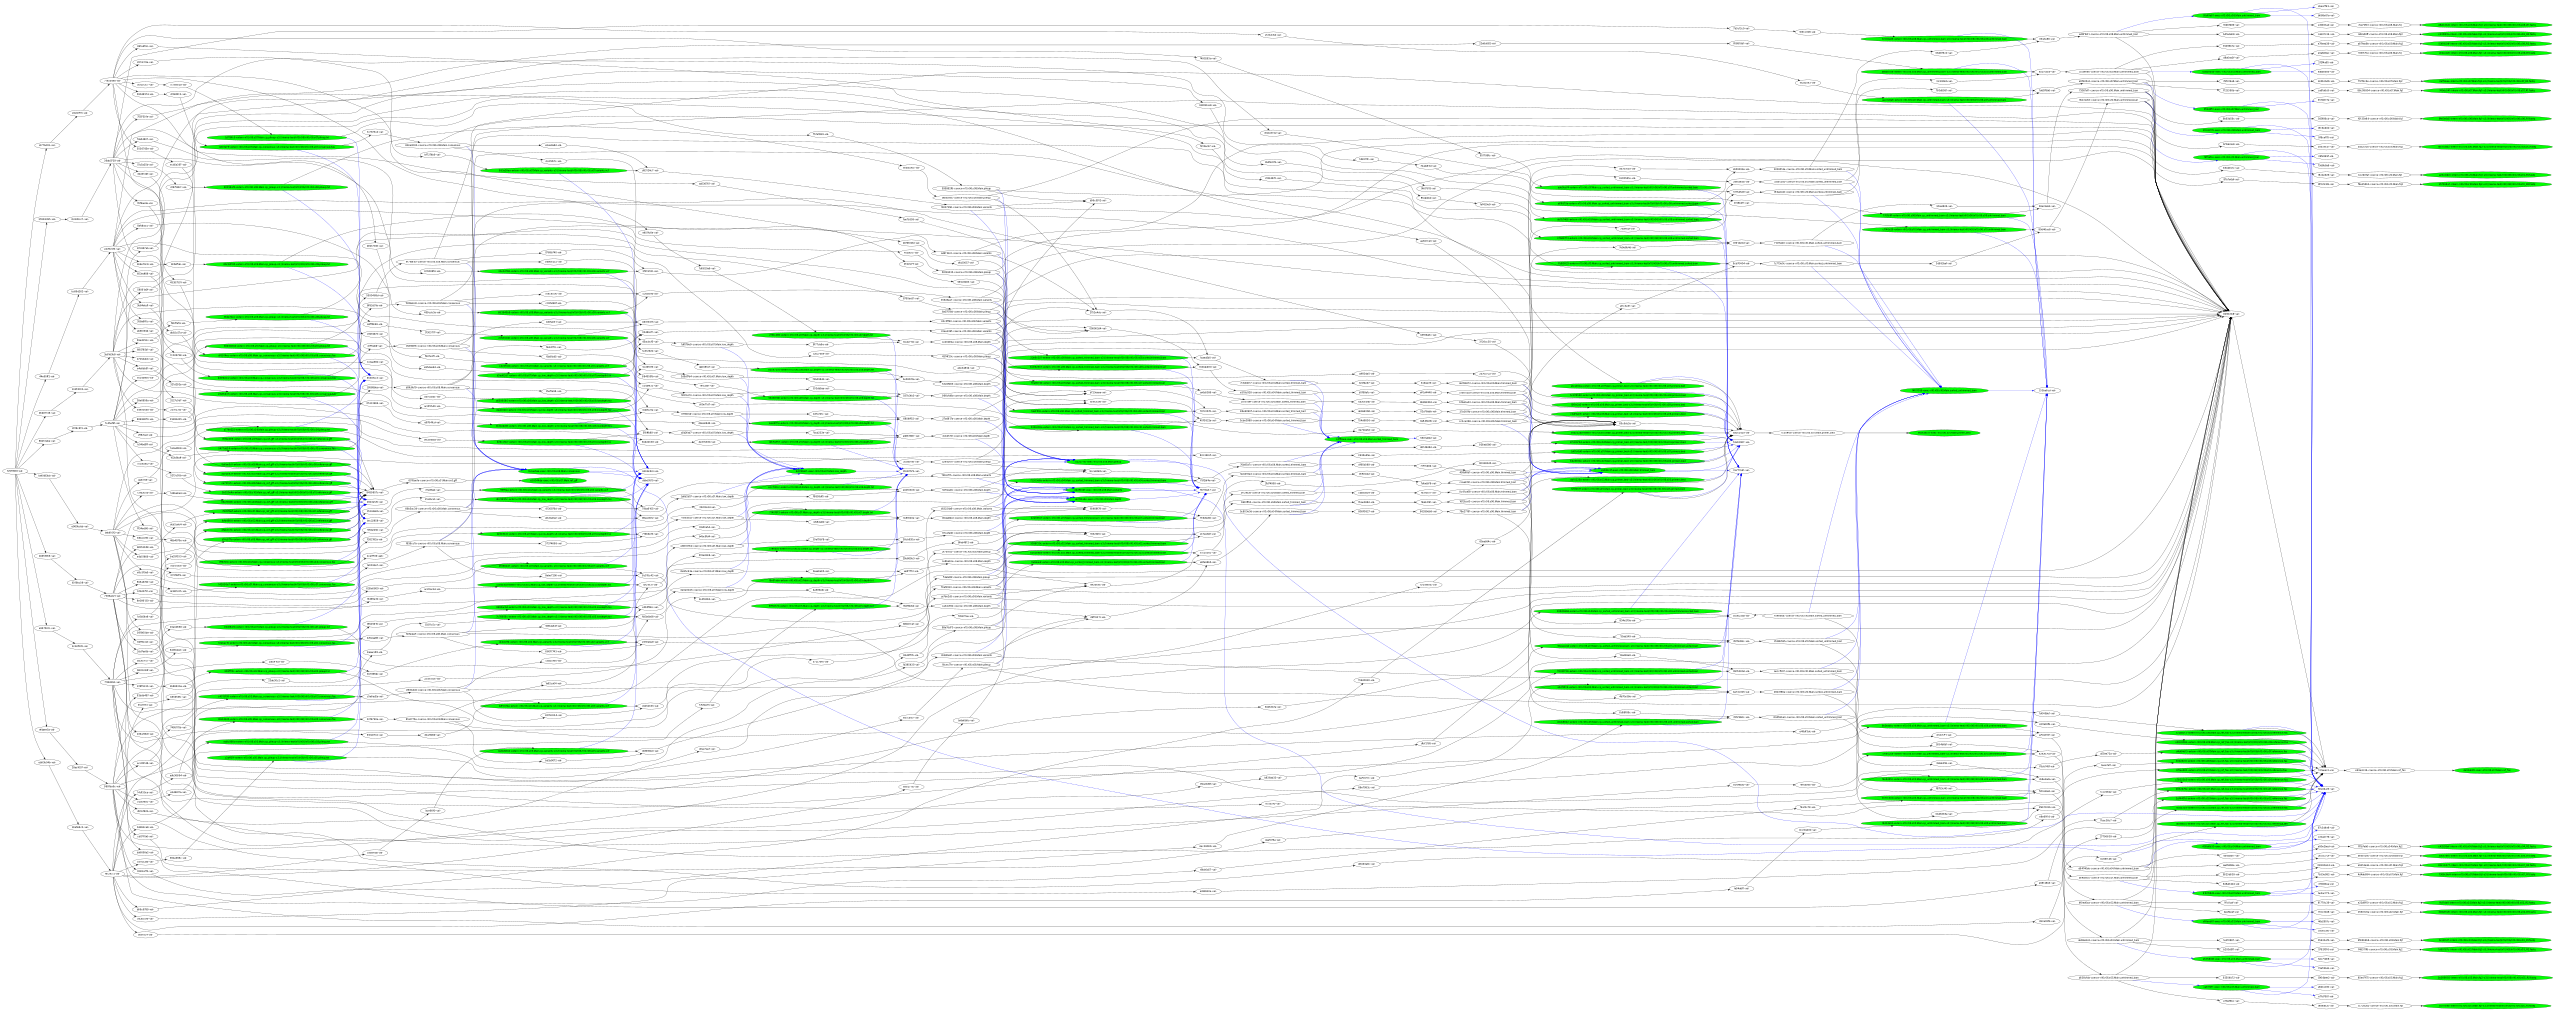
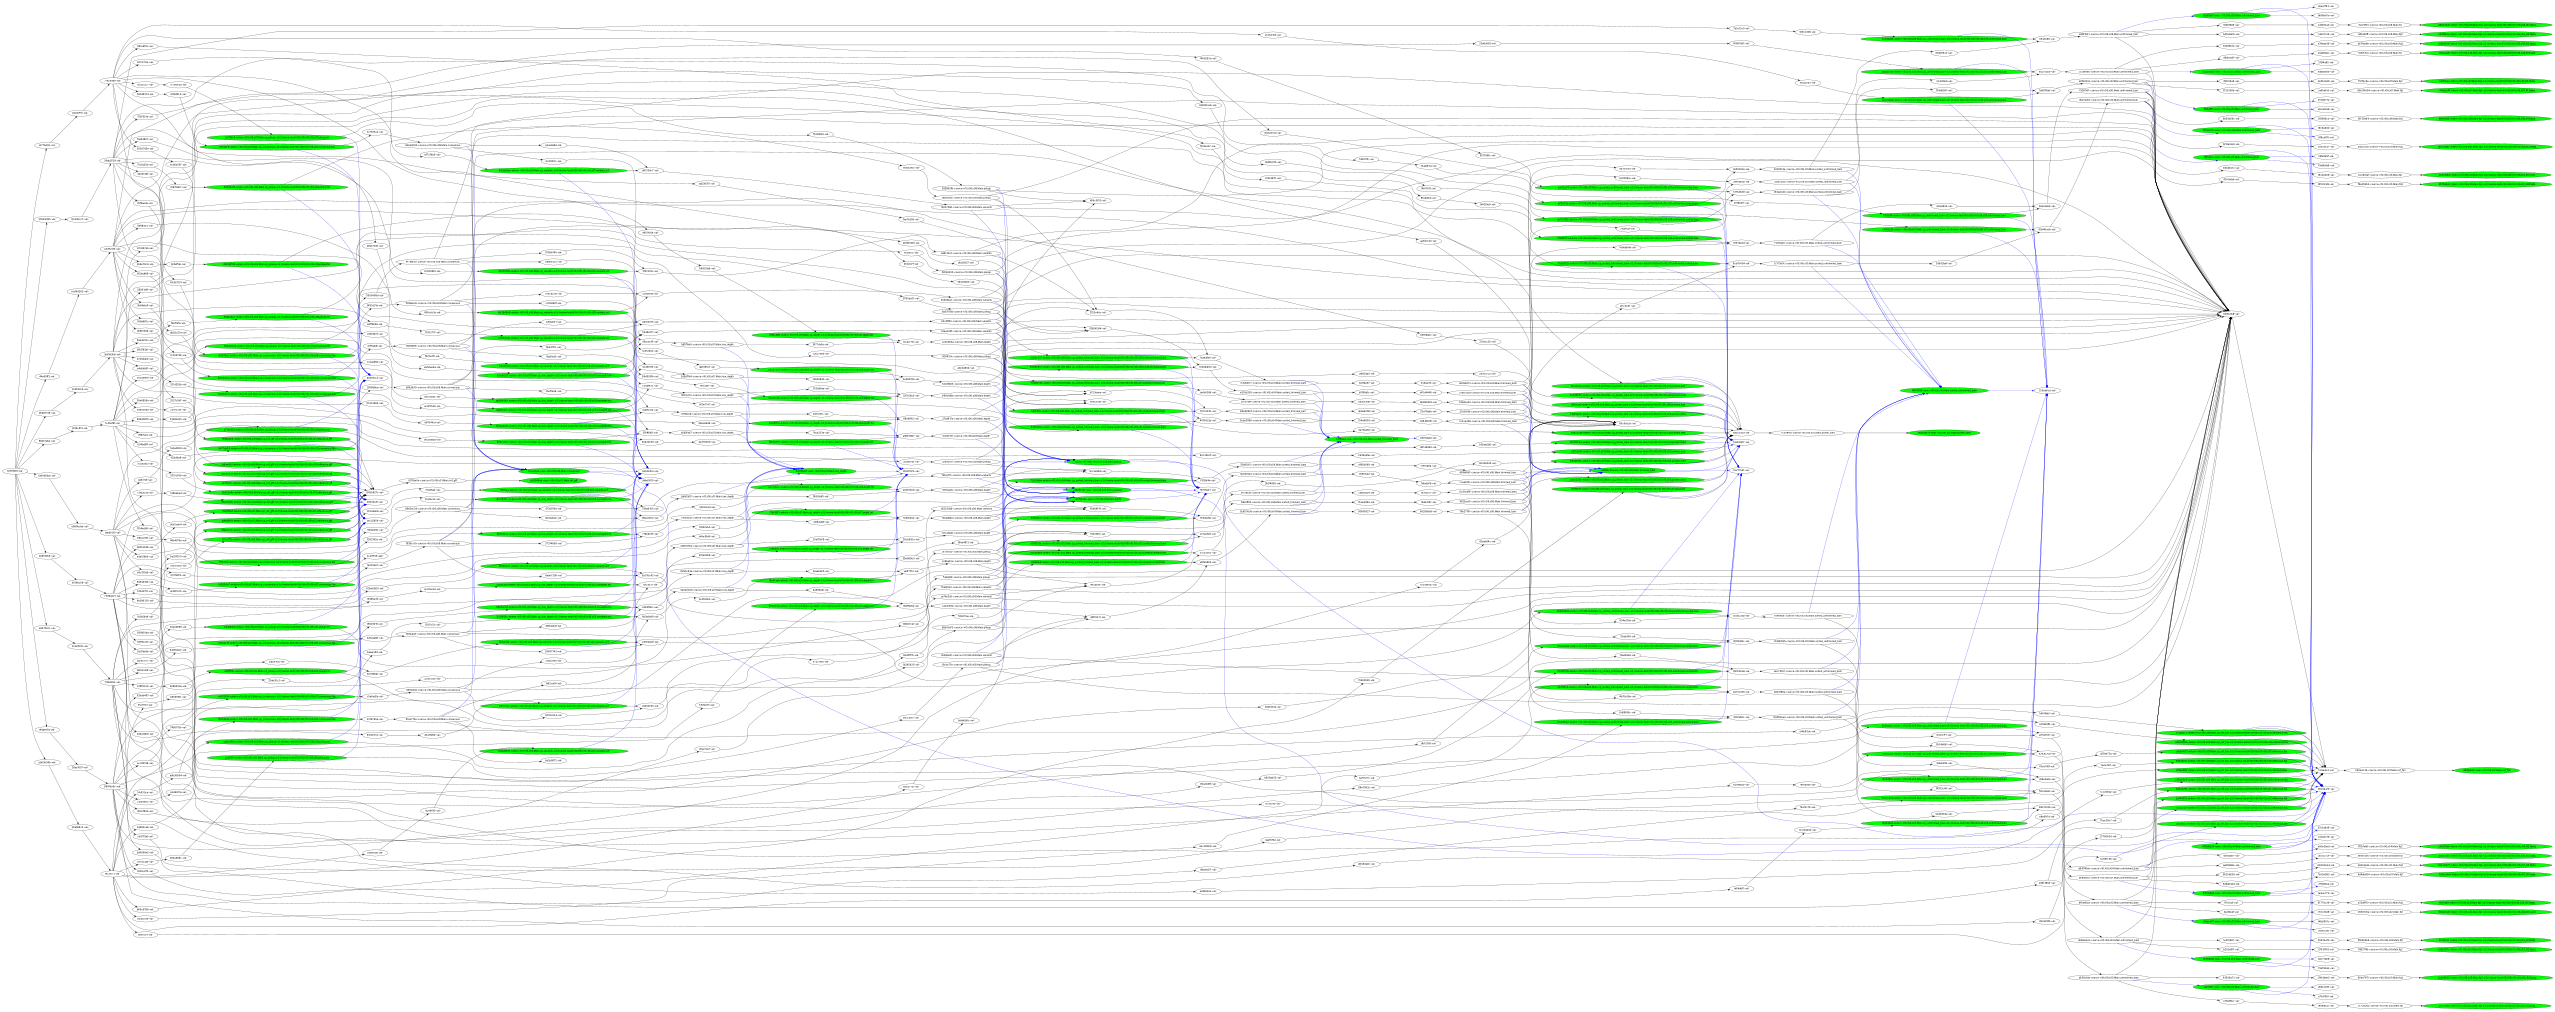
none -> (2326, 109)
(124, 584) -> none
none -> (473, 594)
(1761, 615) -> (1759, 617)
(651, 751) -> none
